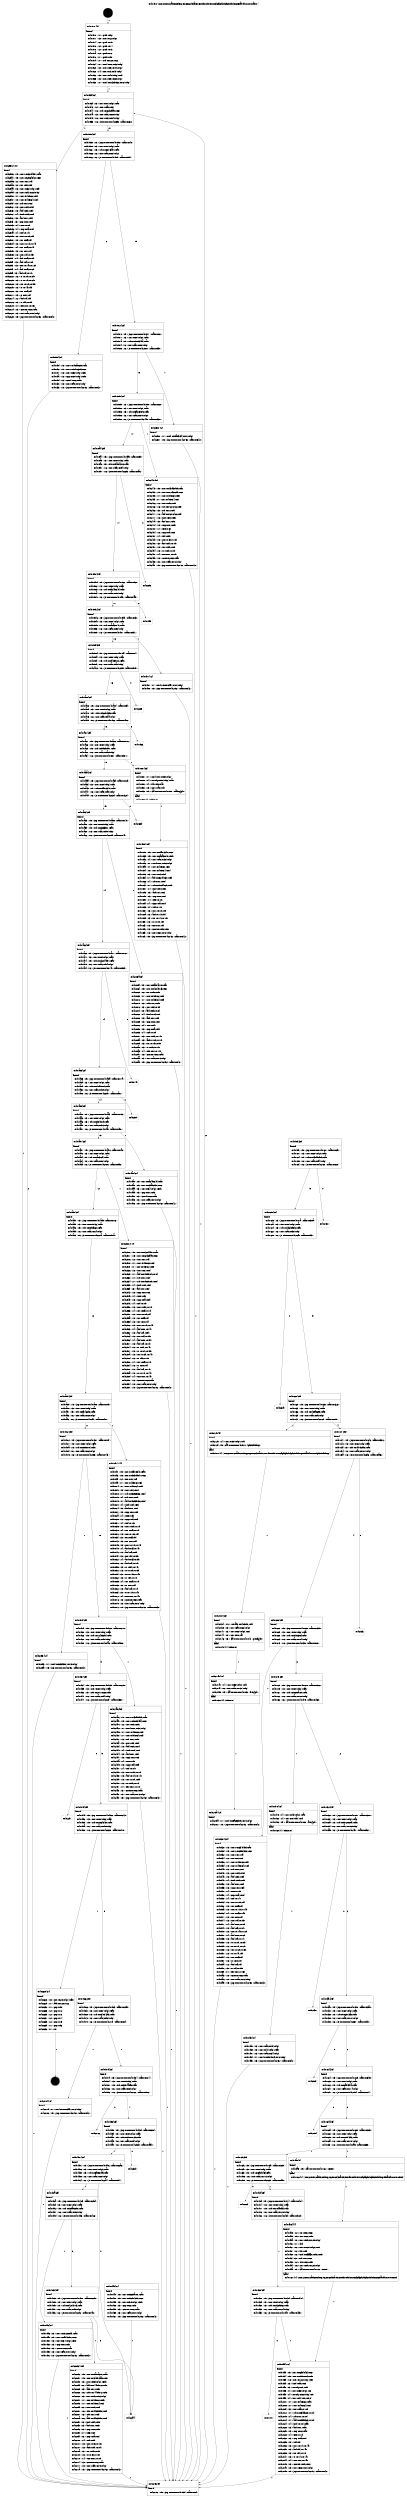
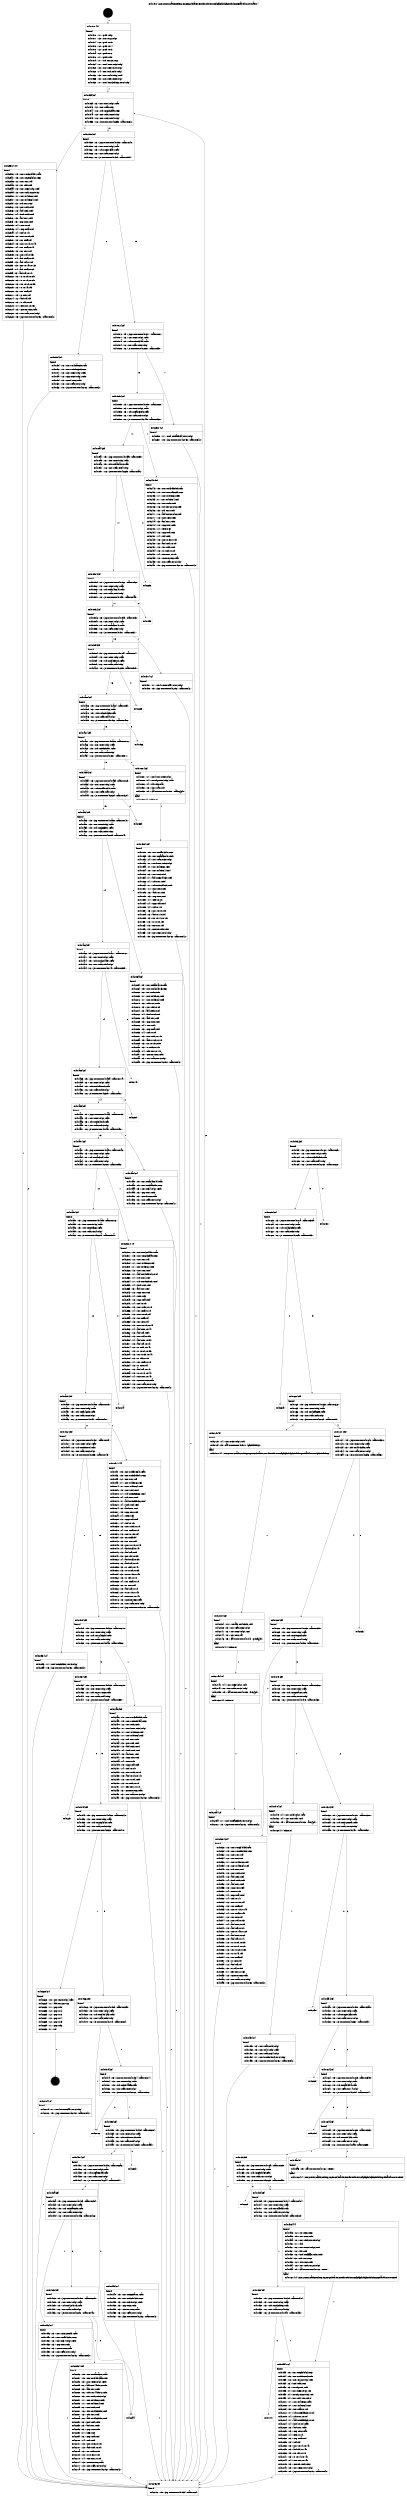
none -> (119, 1408)
(82, 2061) -> (96, 2077)
(131, 2367) -> (145, 2401)
